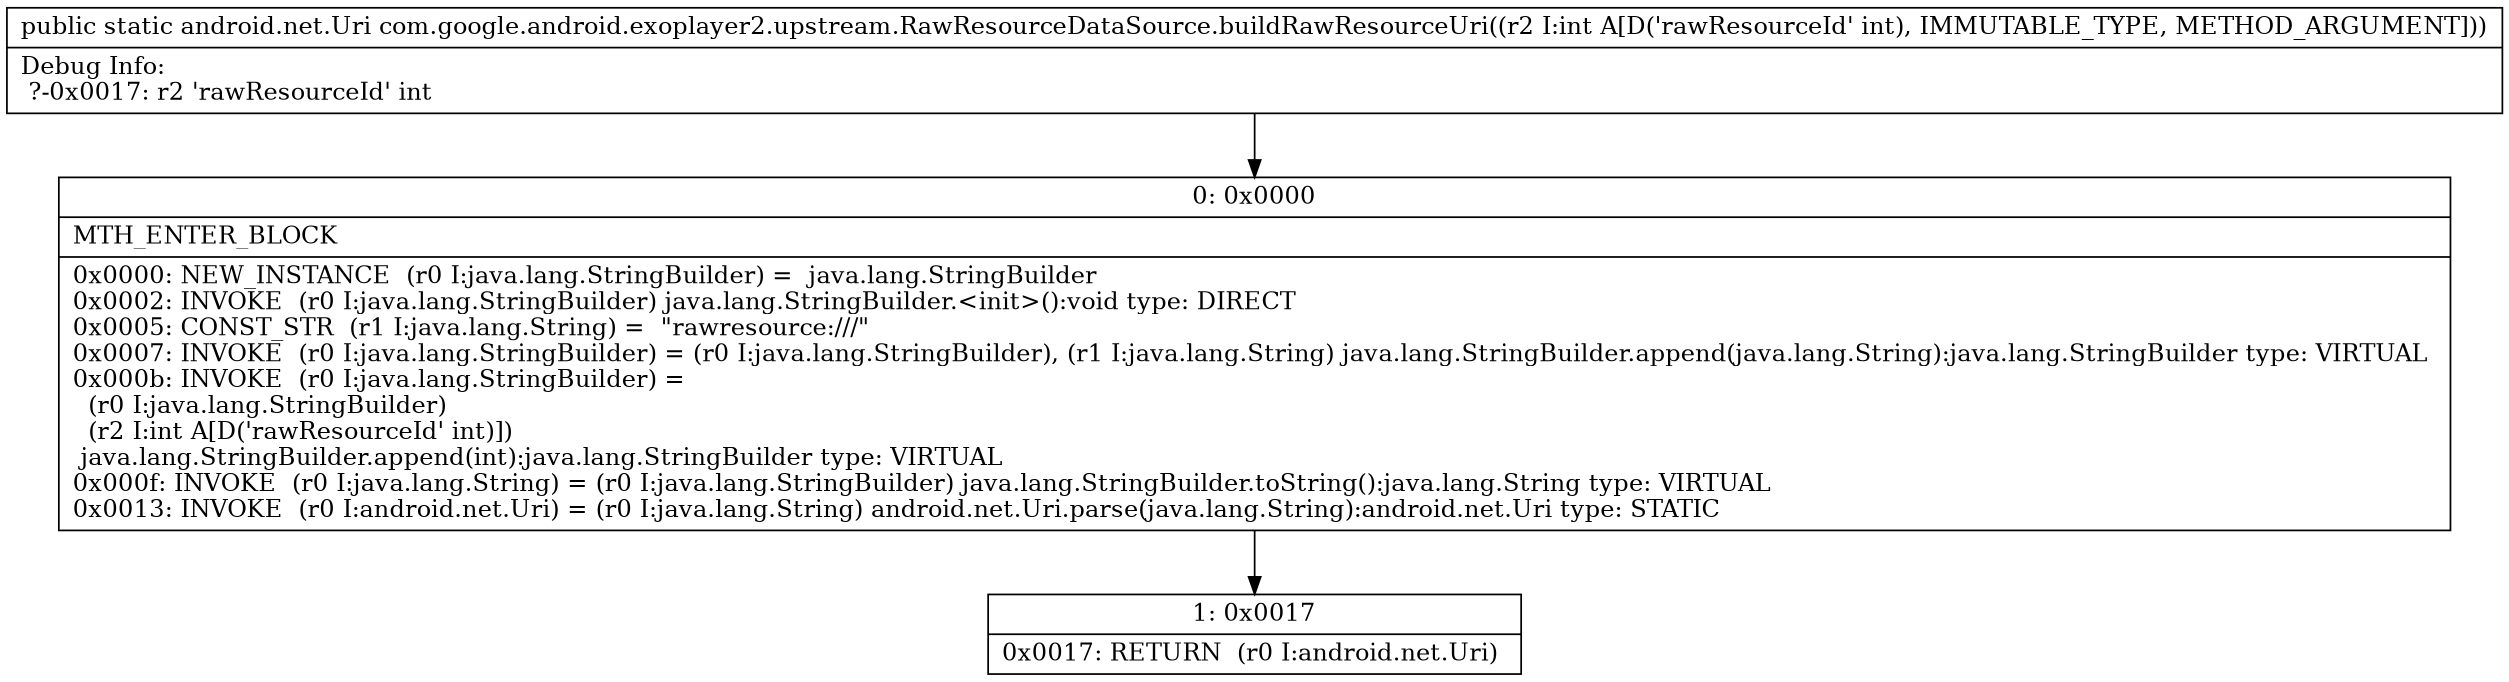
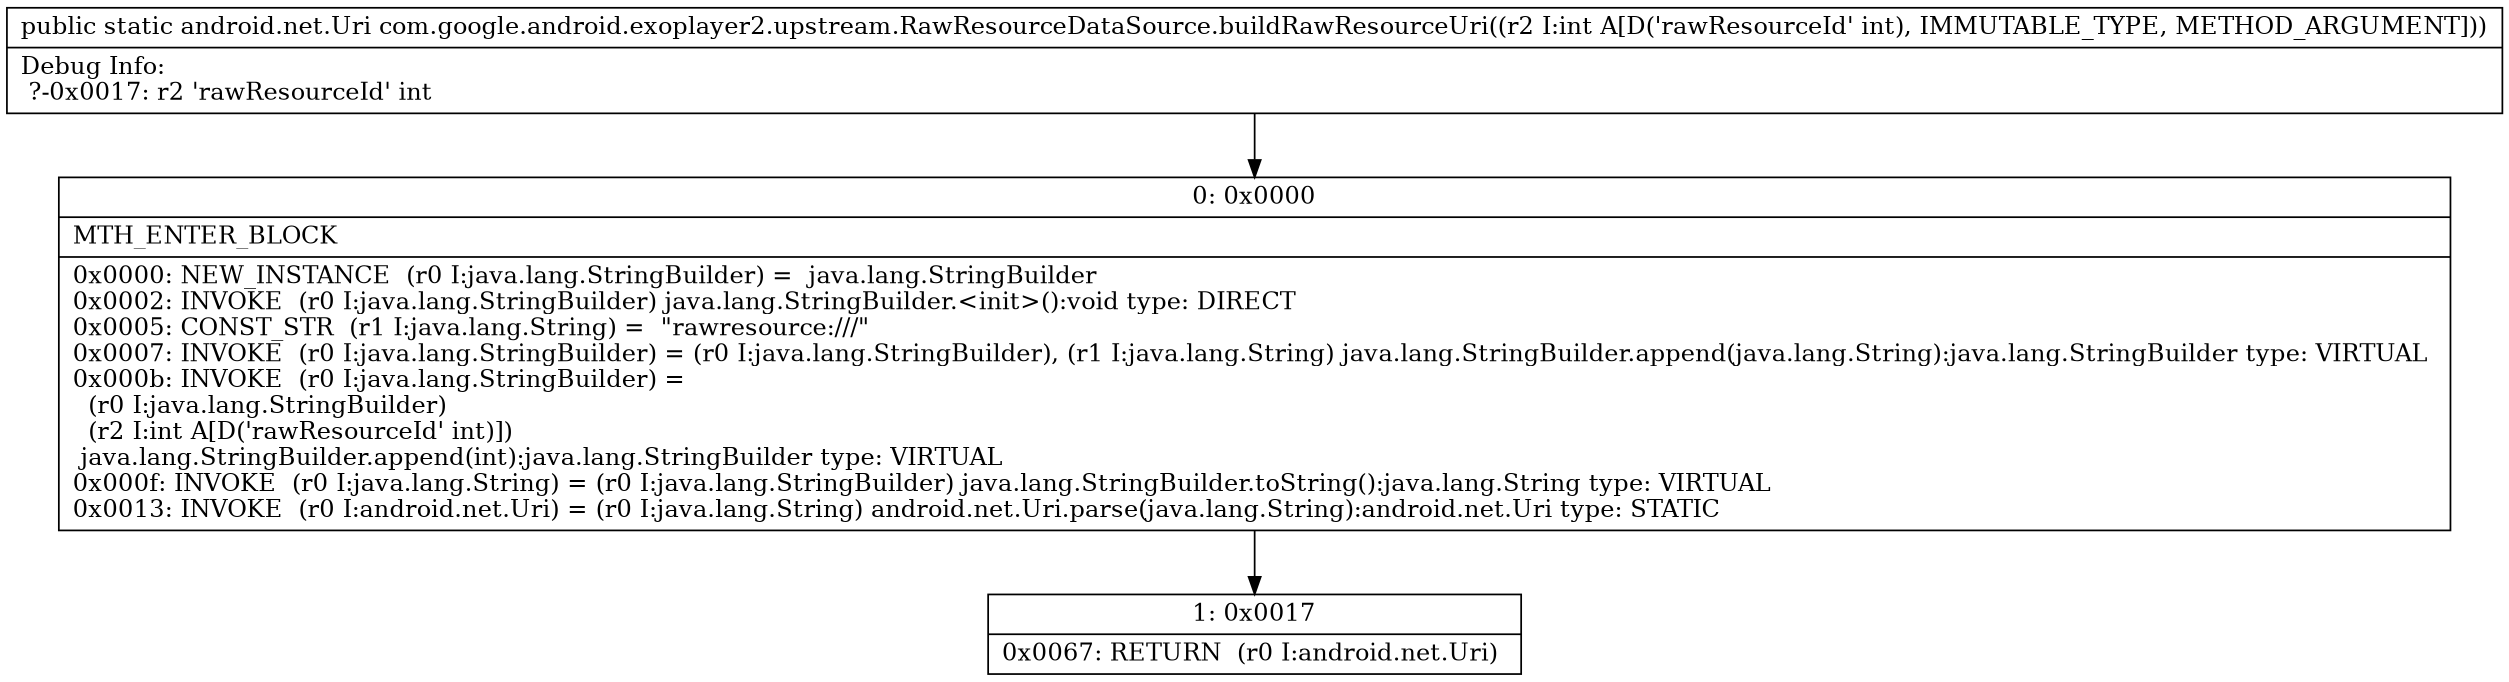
(1255, 653) -> (1255, 653)
